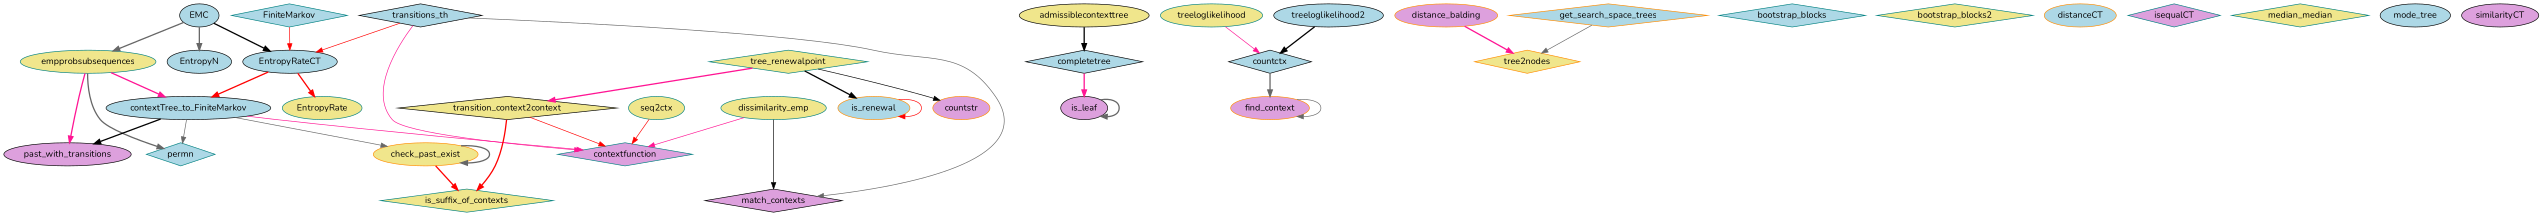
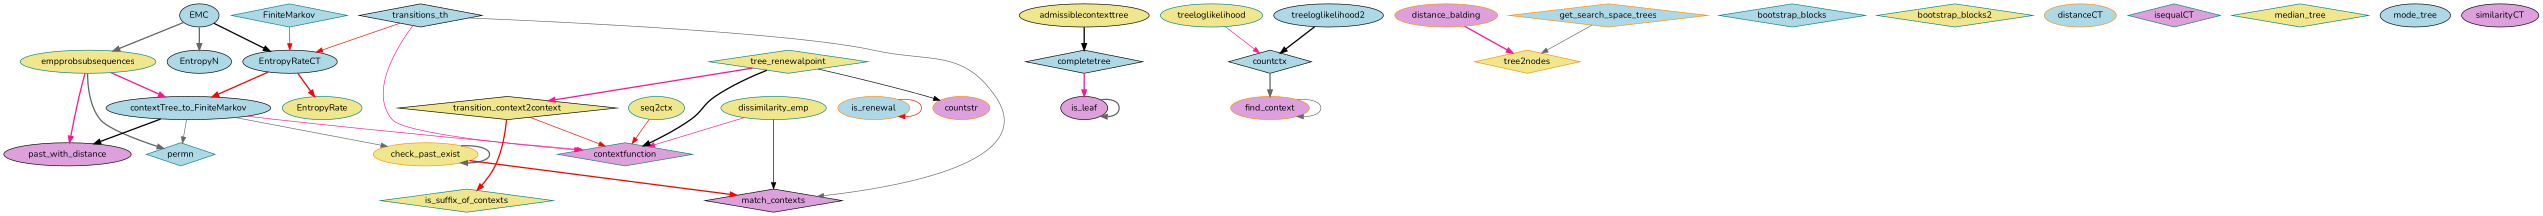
(2300, 15) -> (2300, 15)
(827, 83) -> (706, 104)
(68, 154) -> (68, 154)
(445, 176) -> (600, 178)
